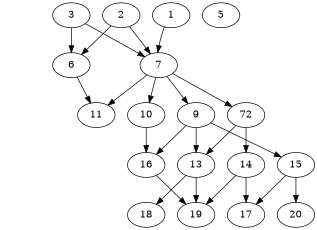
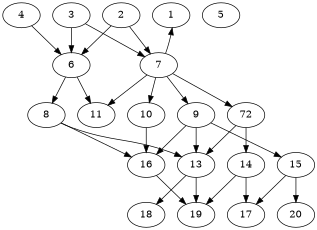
none -> (21, 15)
(161, 36) -> (169, 44)
none -> (46, 115)
